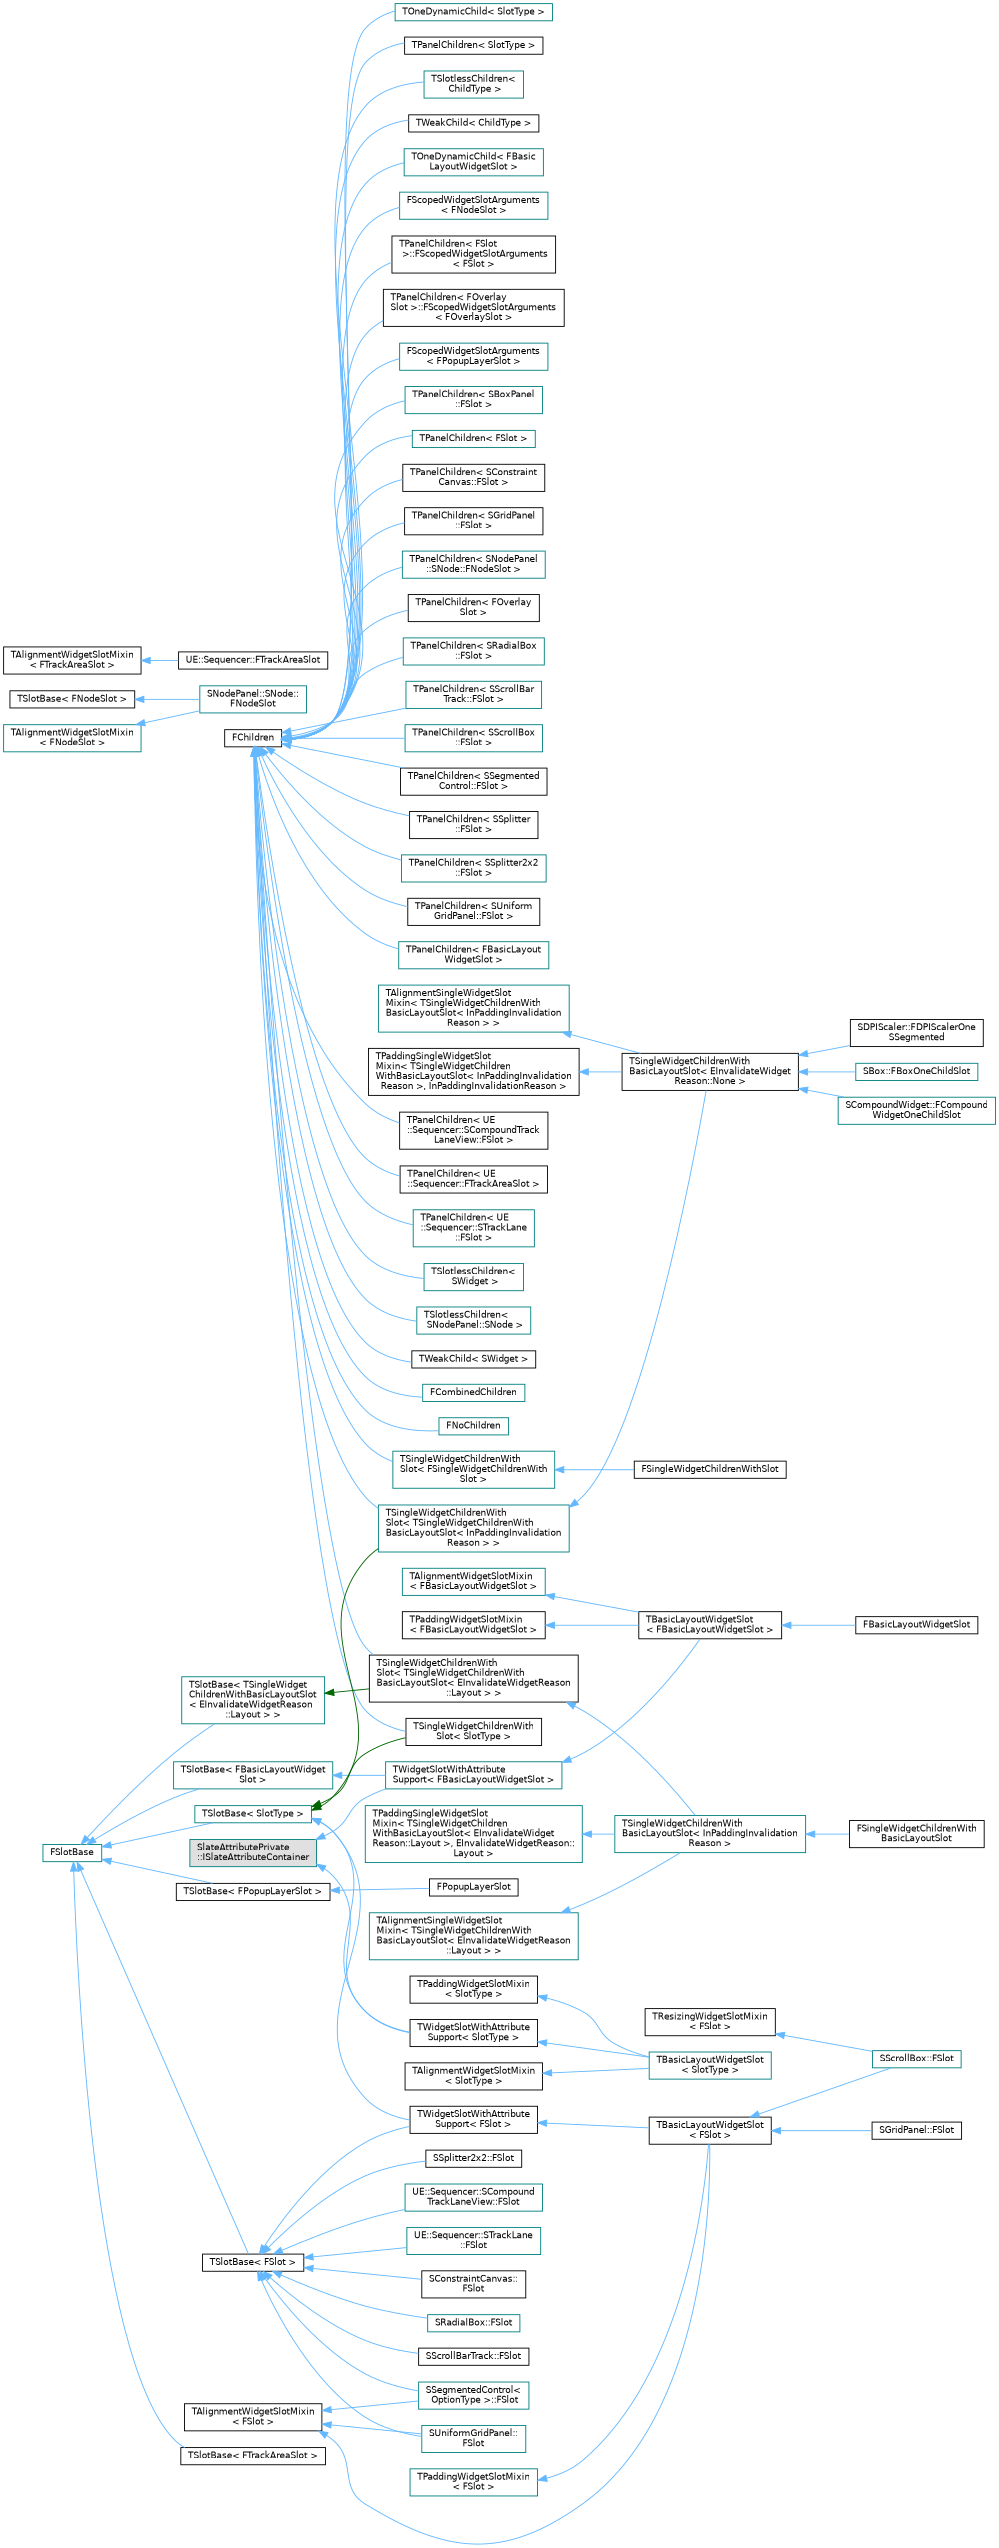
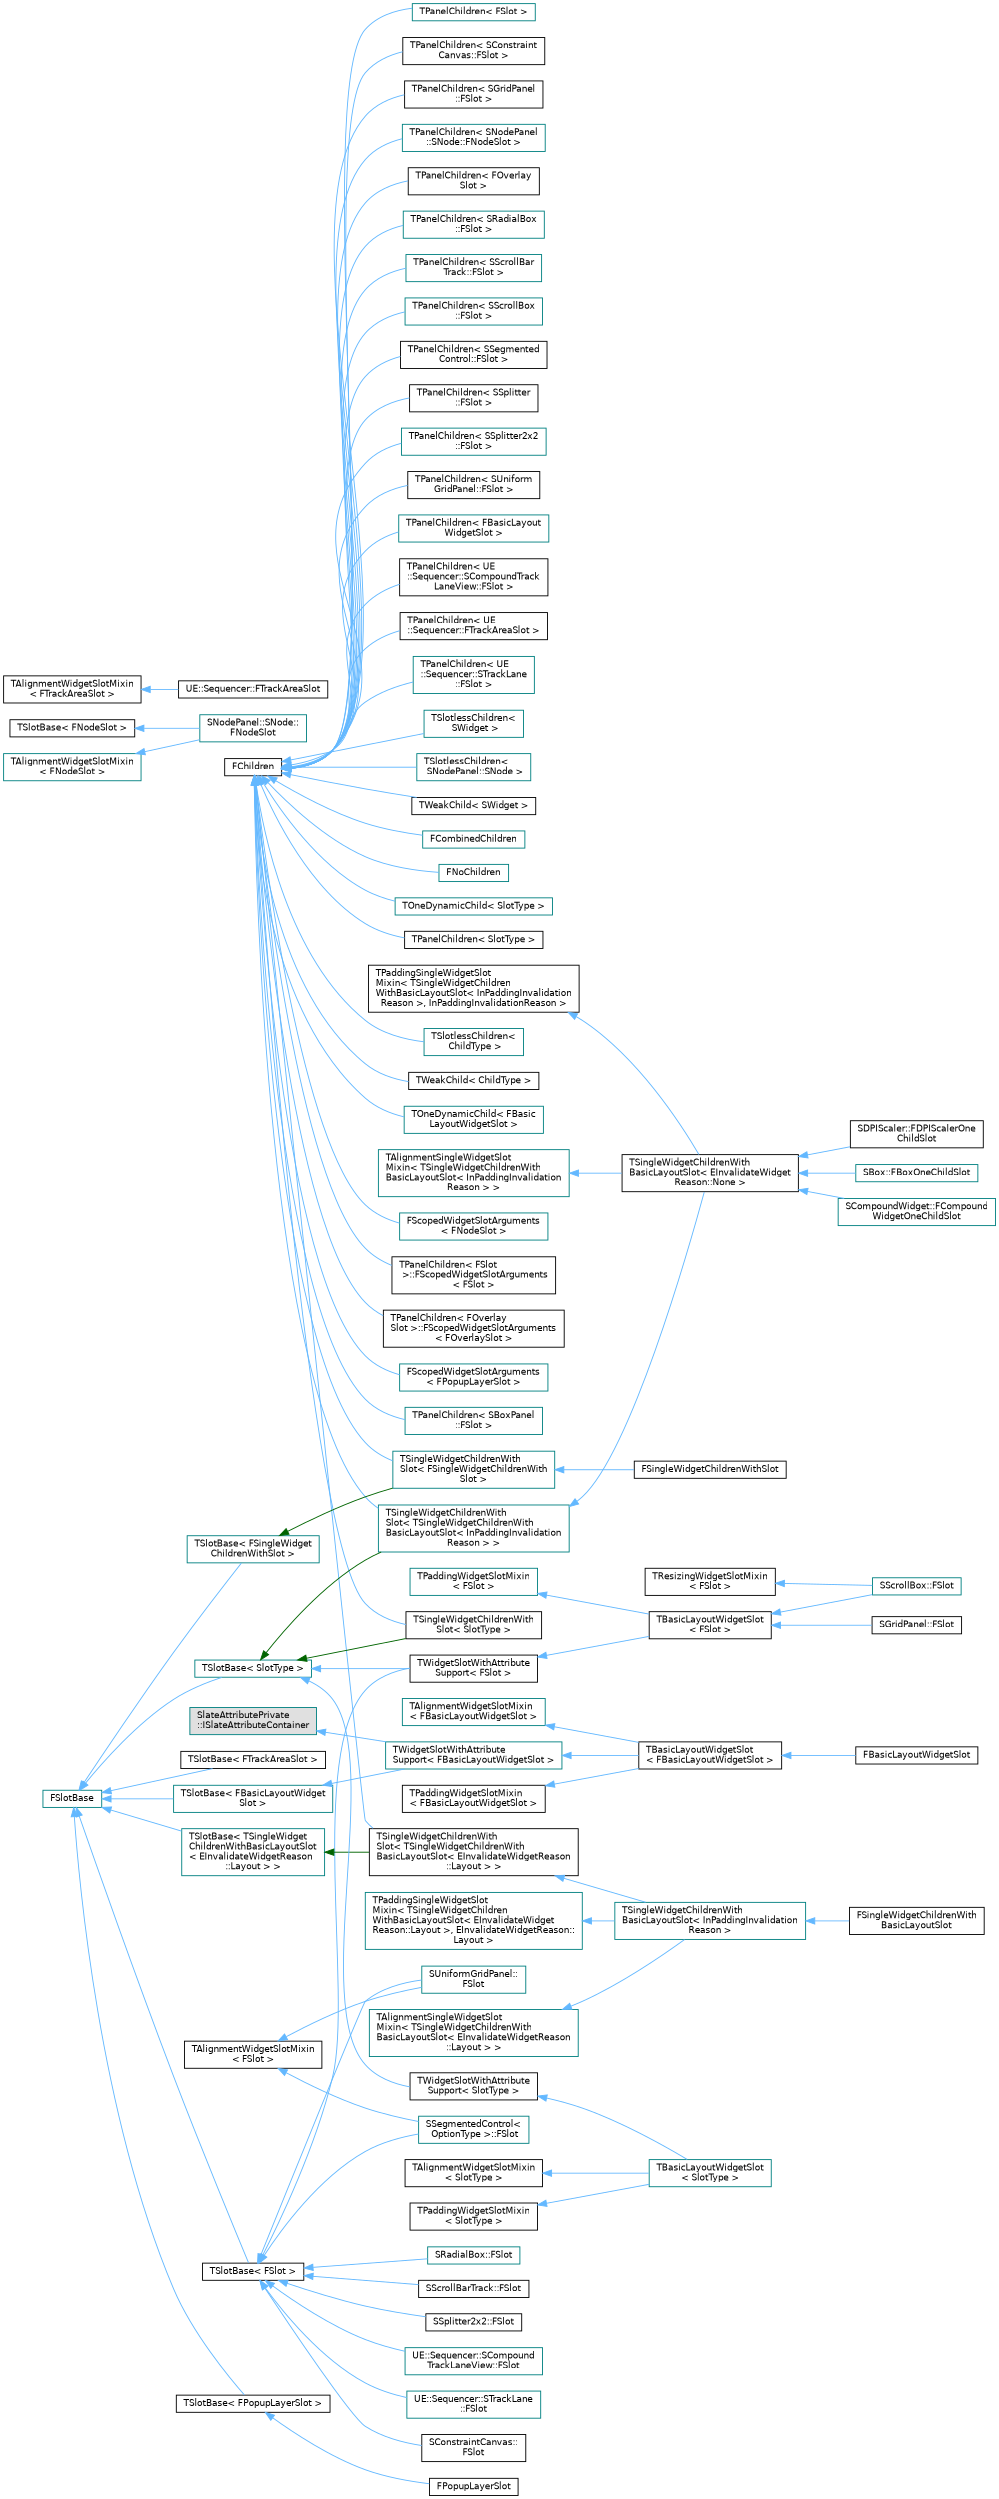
(917, 1033) -> (917, 1134)
none -> (253, 1549)
(347, 1963) -> none
(611, 2477) -> none
